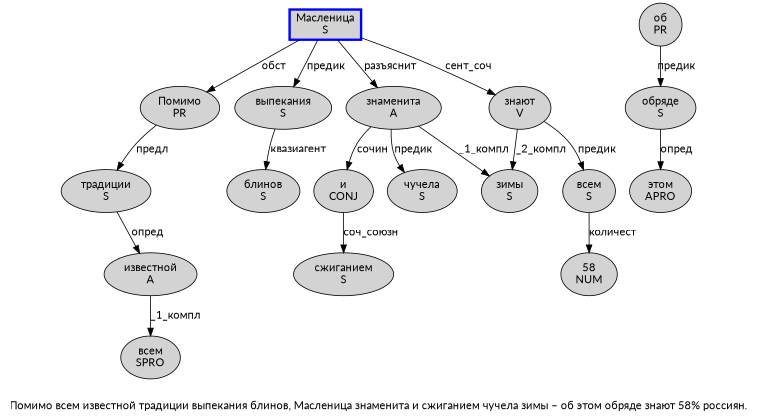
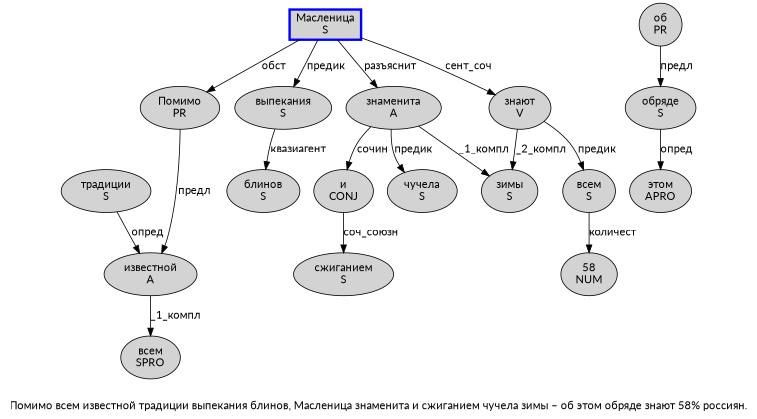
(677, 66) -> (677, 66)
(137, 143) -> (177, 188)
